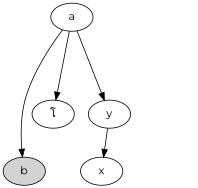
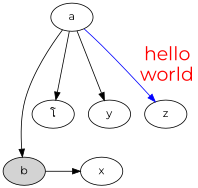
none -> (166, 114)
(106, 139) -> (59, 171)
